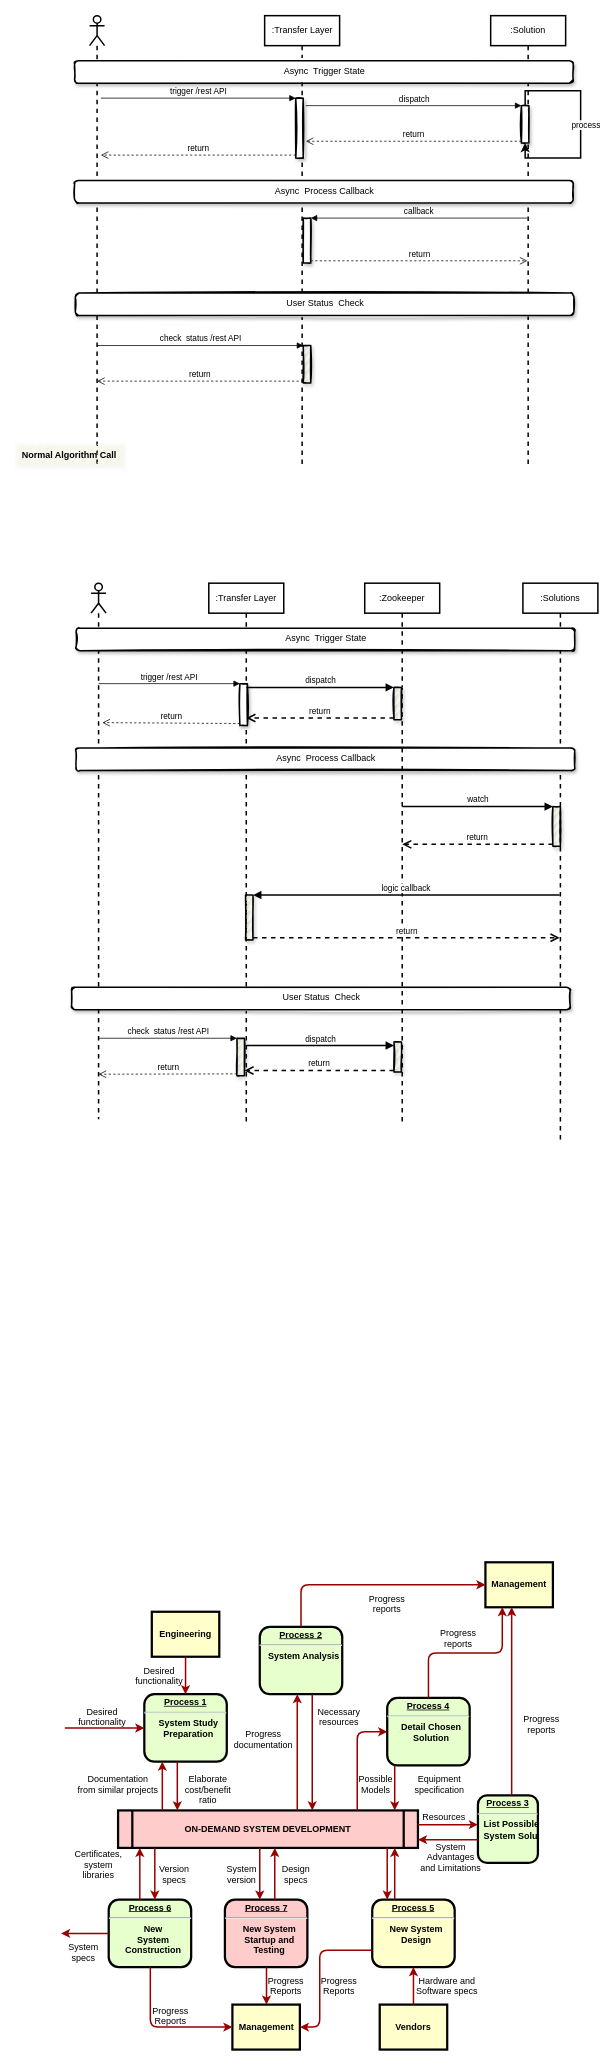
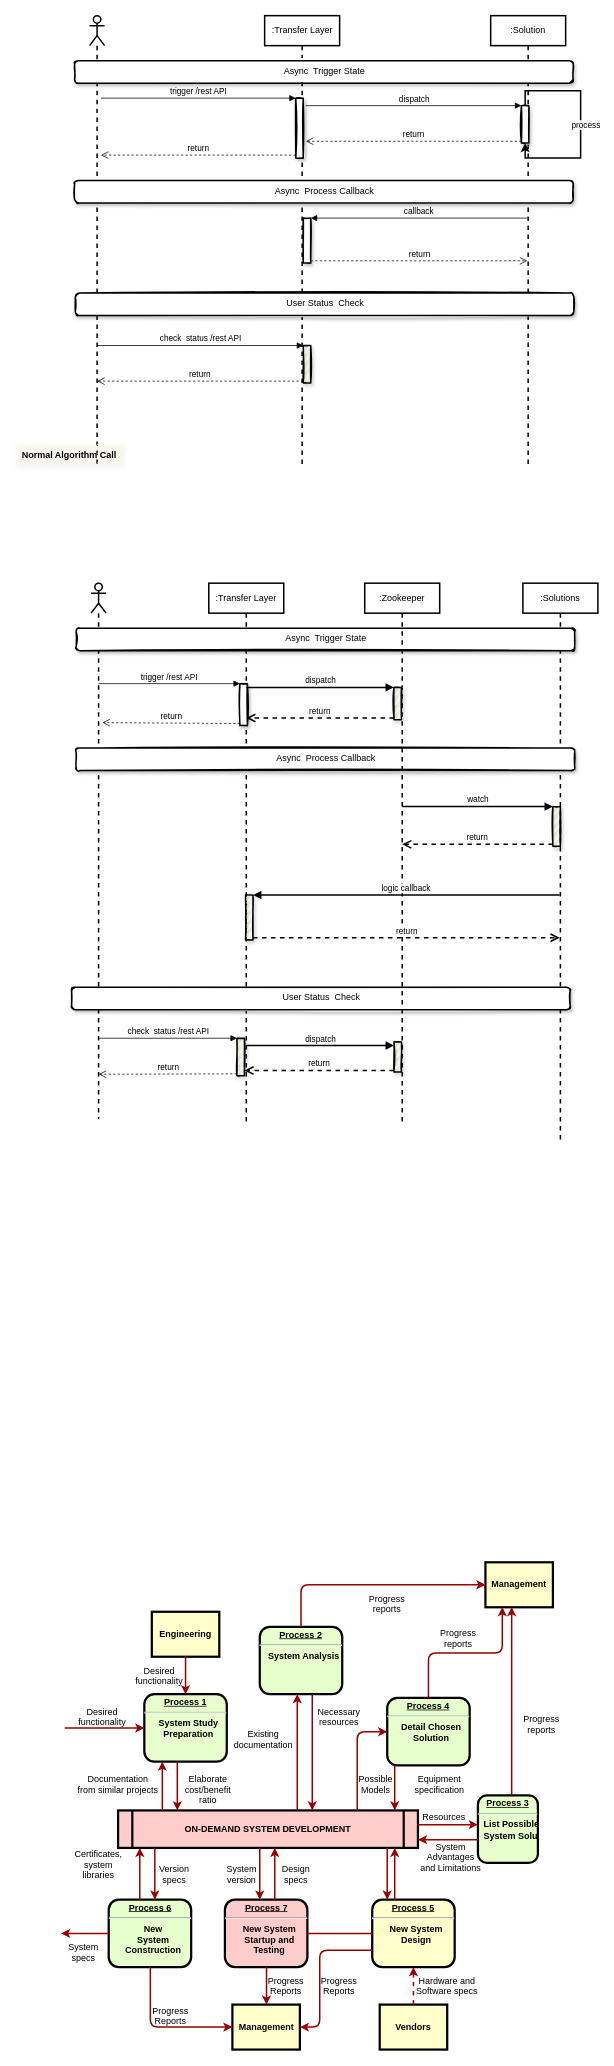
(263, 1735) -> (263, 1735)
none -> (340, 1934)
(414, 1989) -> (414, 1989)
